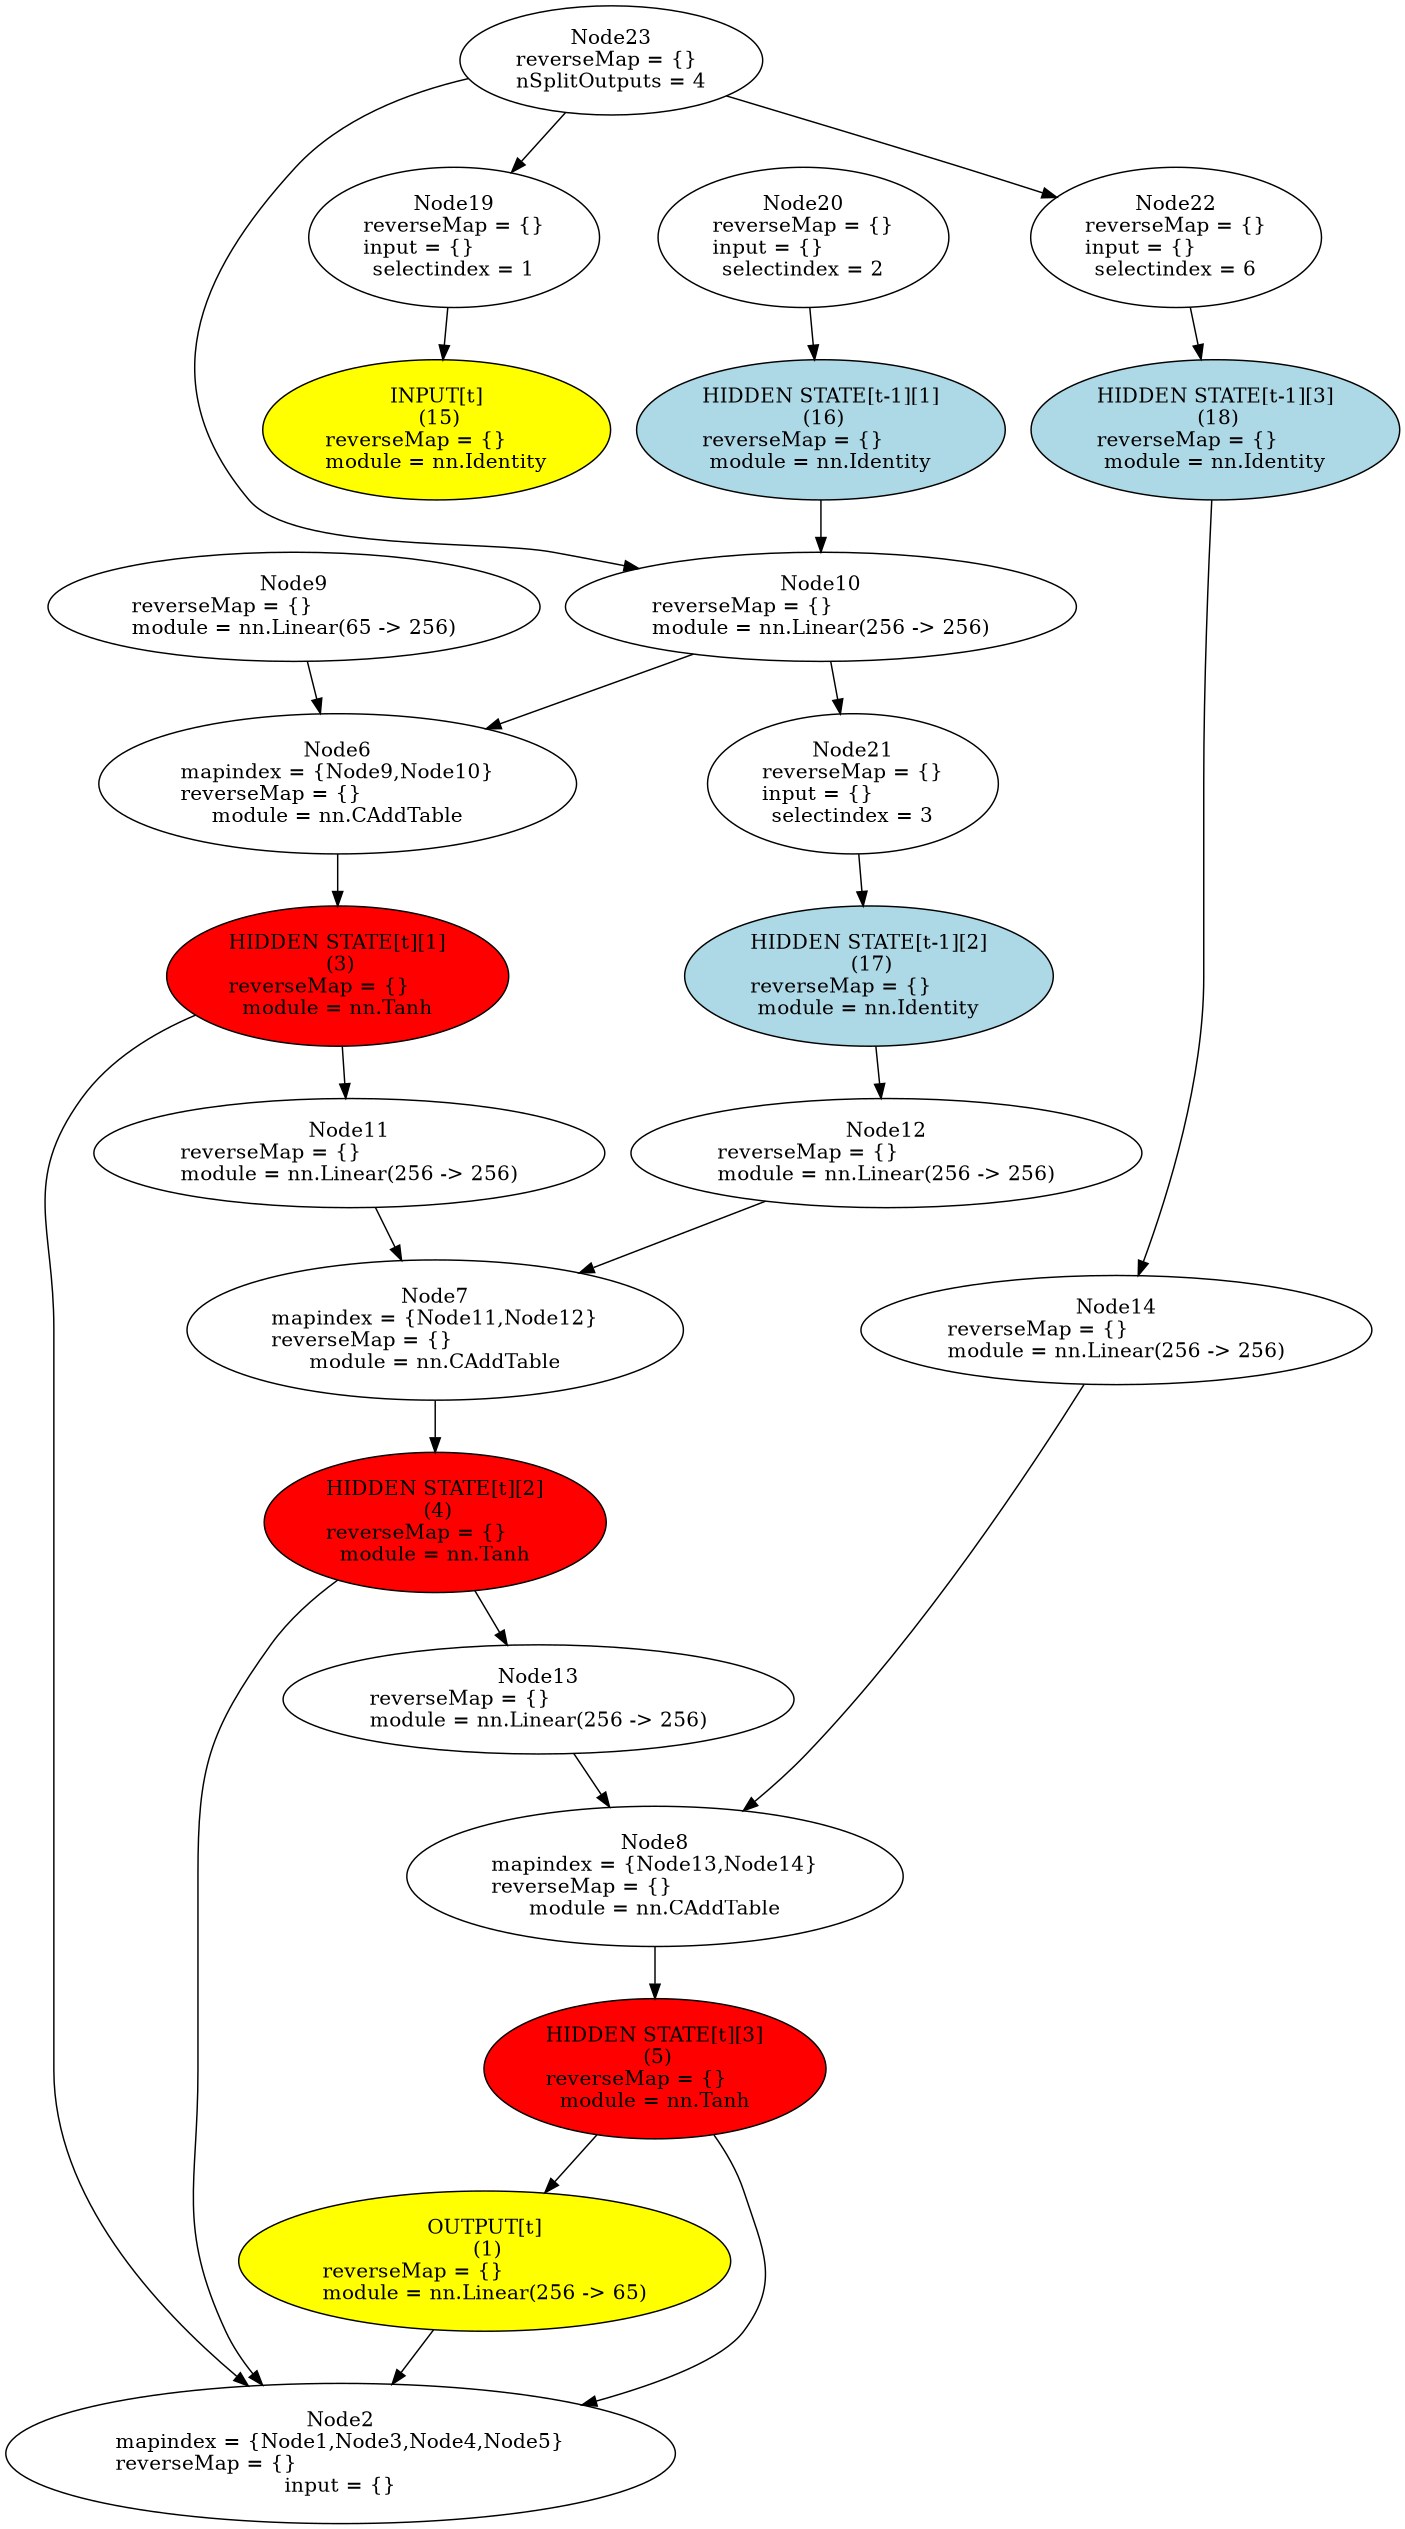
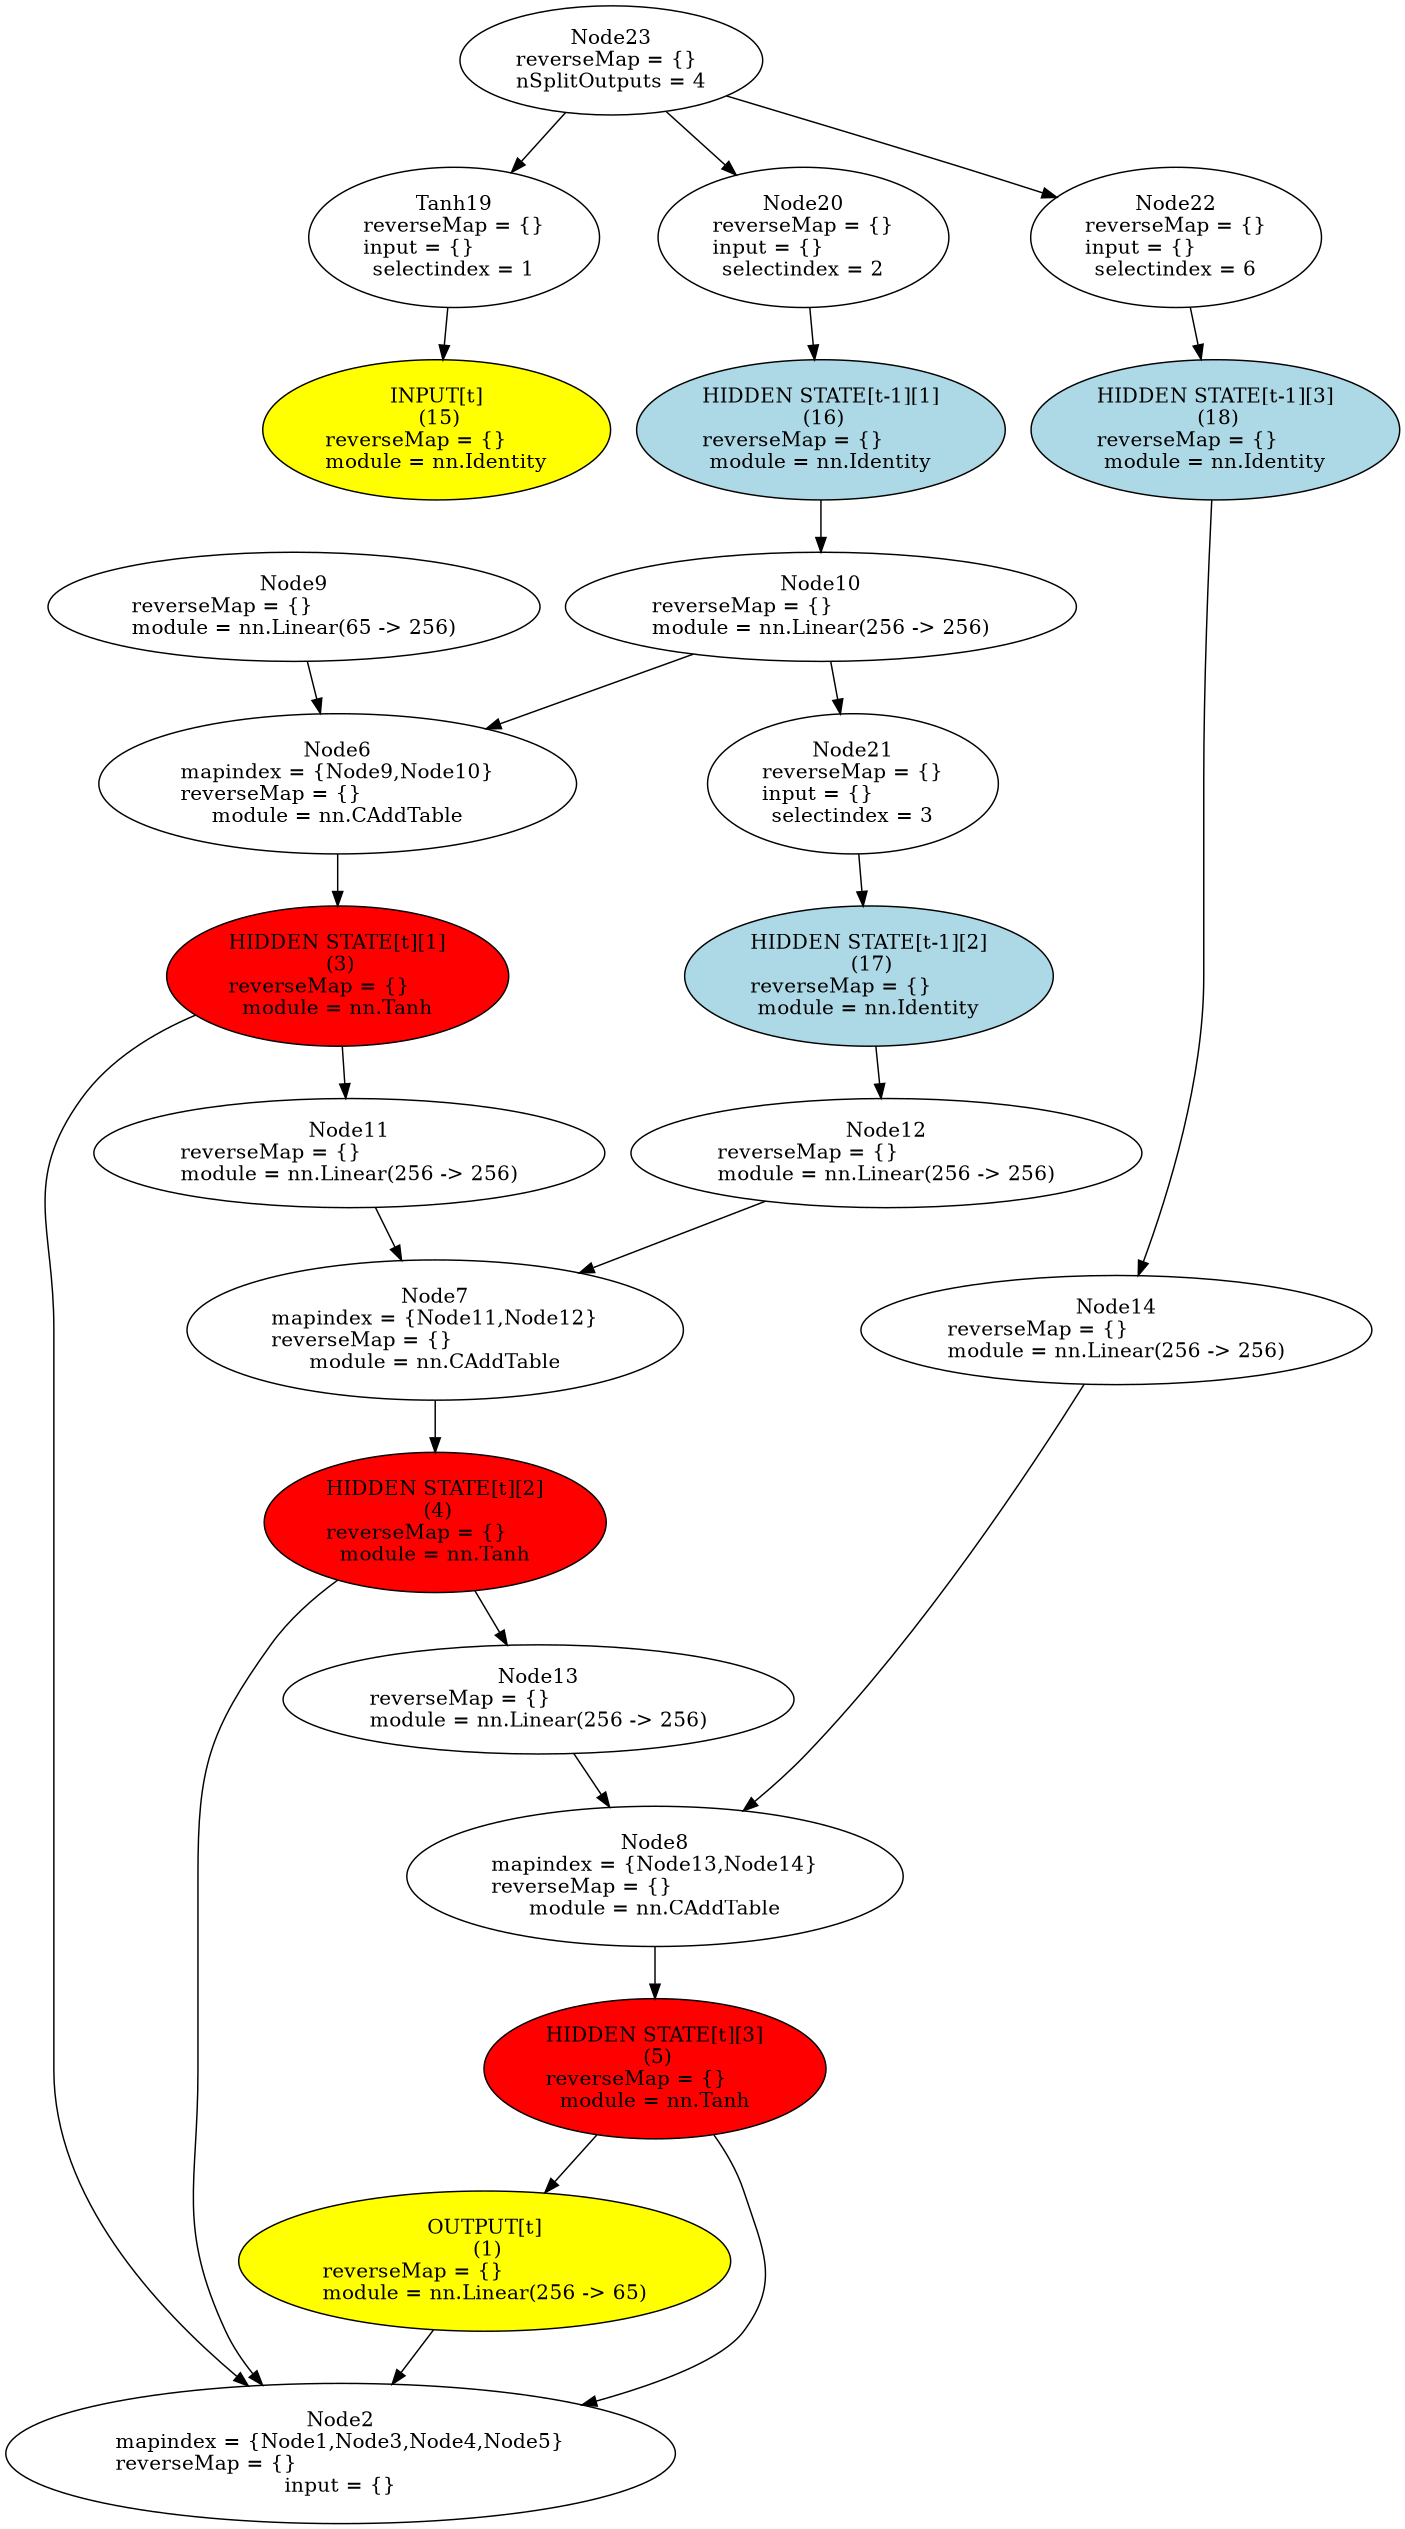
(454, 237) -> (454, 237)
(203, 419) -> (696, 138)
